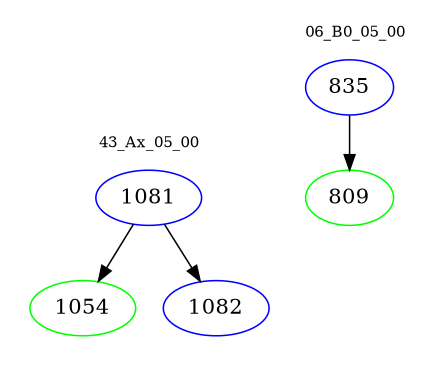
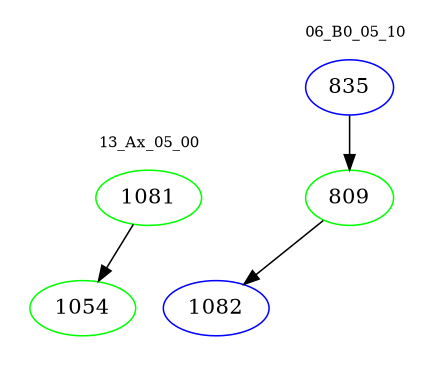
(356, 33) -> (356, 33)
(150, 143) -> (150, 143)
(149, 198) -> (149, 198)
(178, 246) -> (290, 248)
